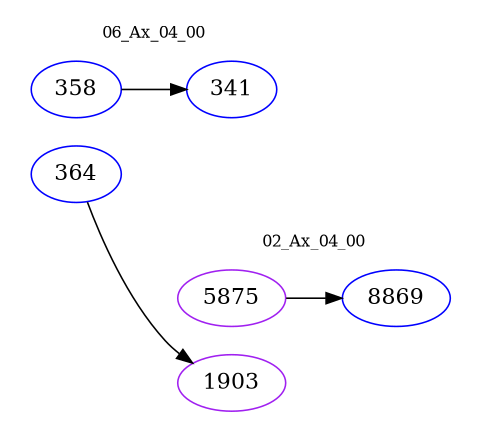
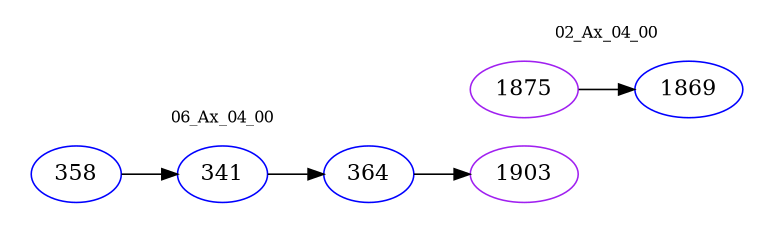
none -> (288, 174)
(232, 298) -> (524, 89)
(396, 298) -> (689, 89)
